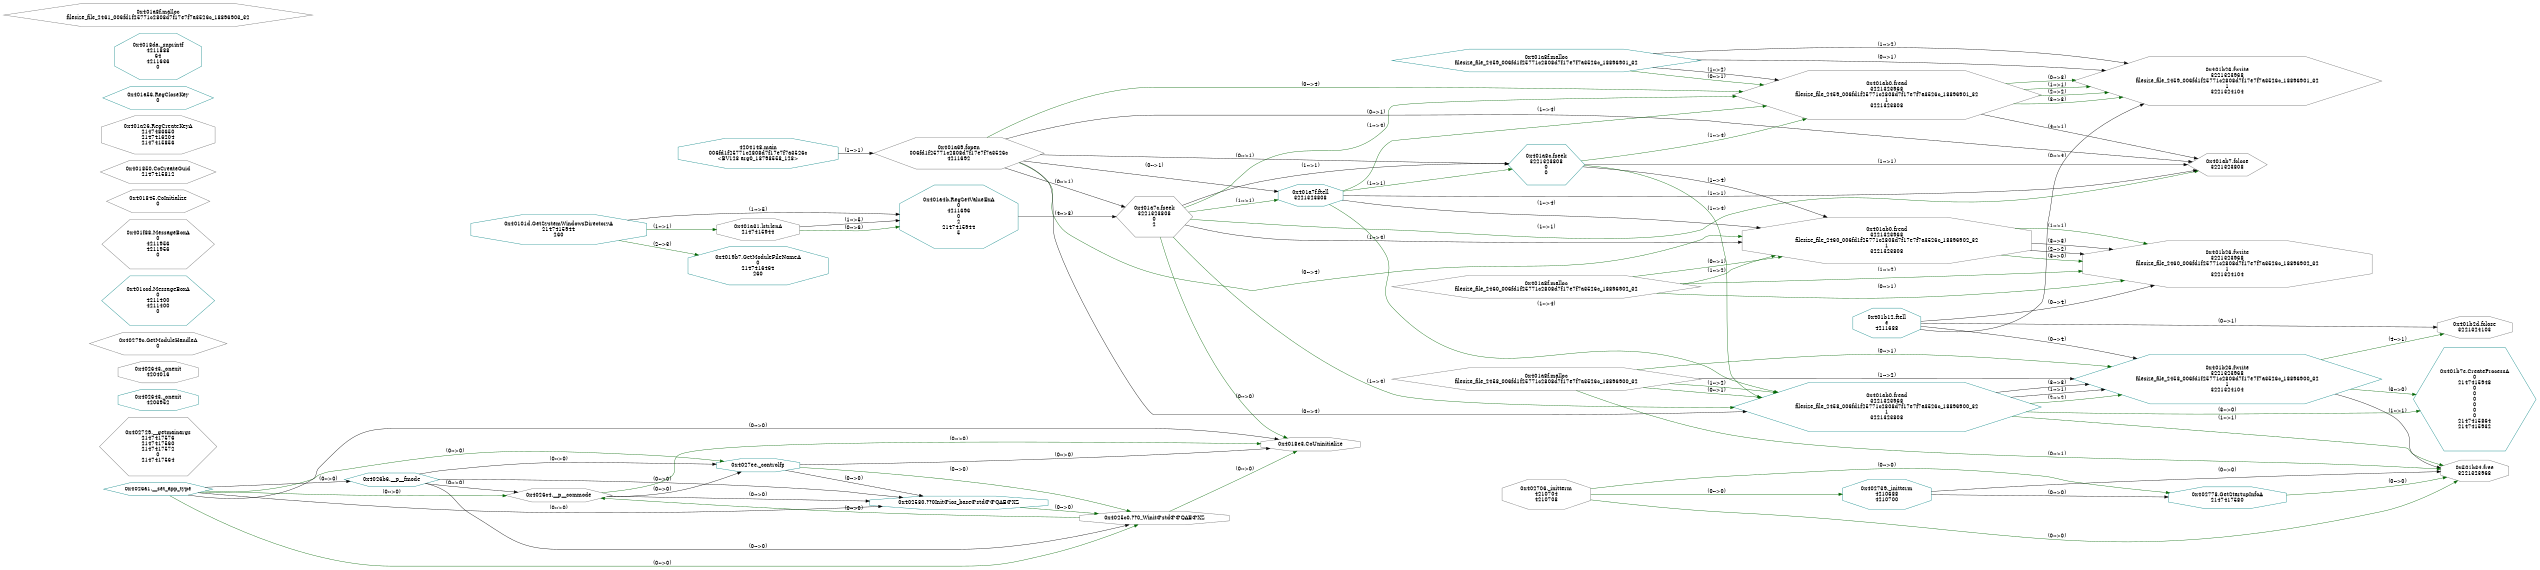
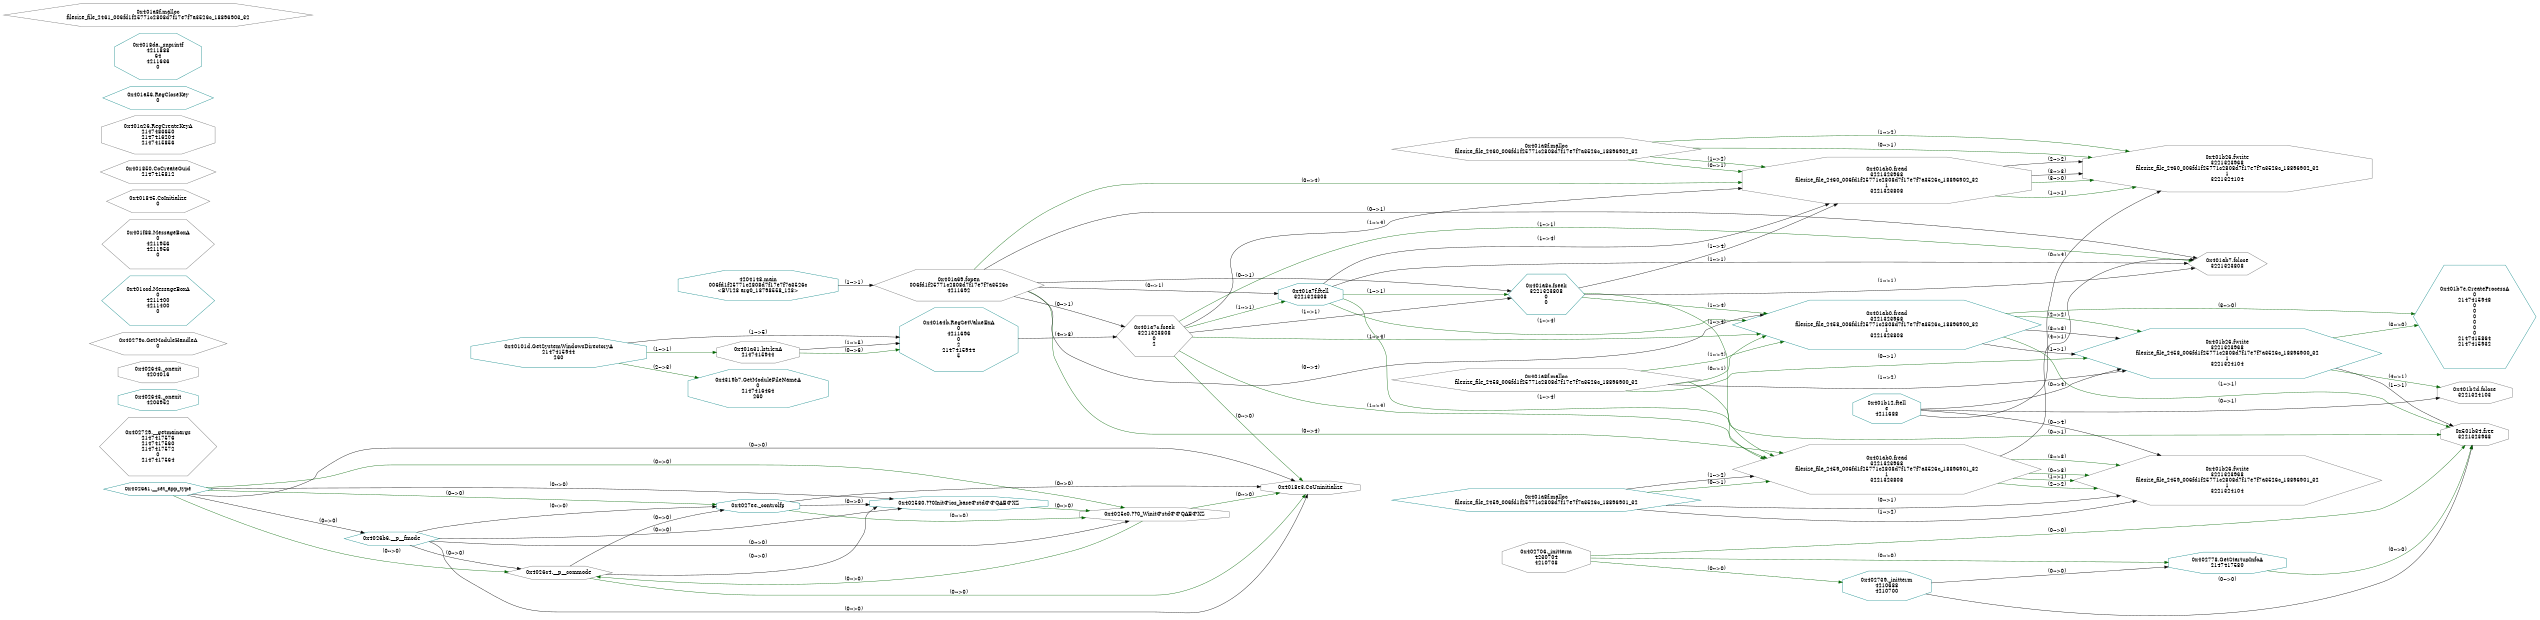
(758, 266) -> (758, 389)
(1546, 494) -> (1546, 558)
none -> (883, 612)
